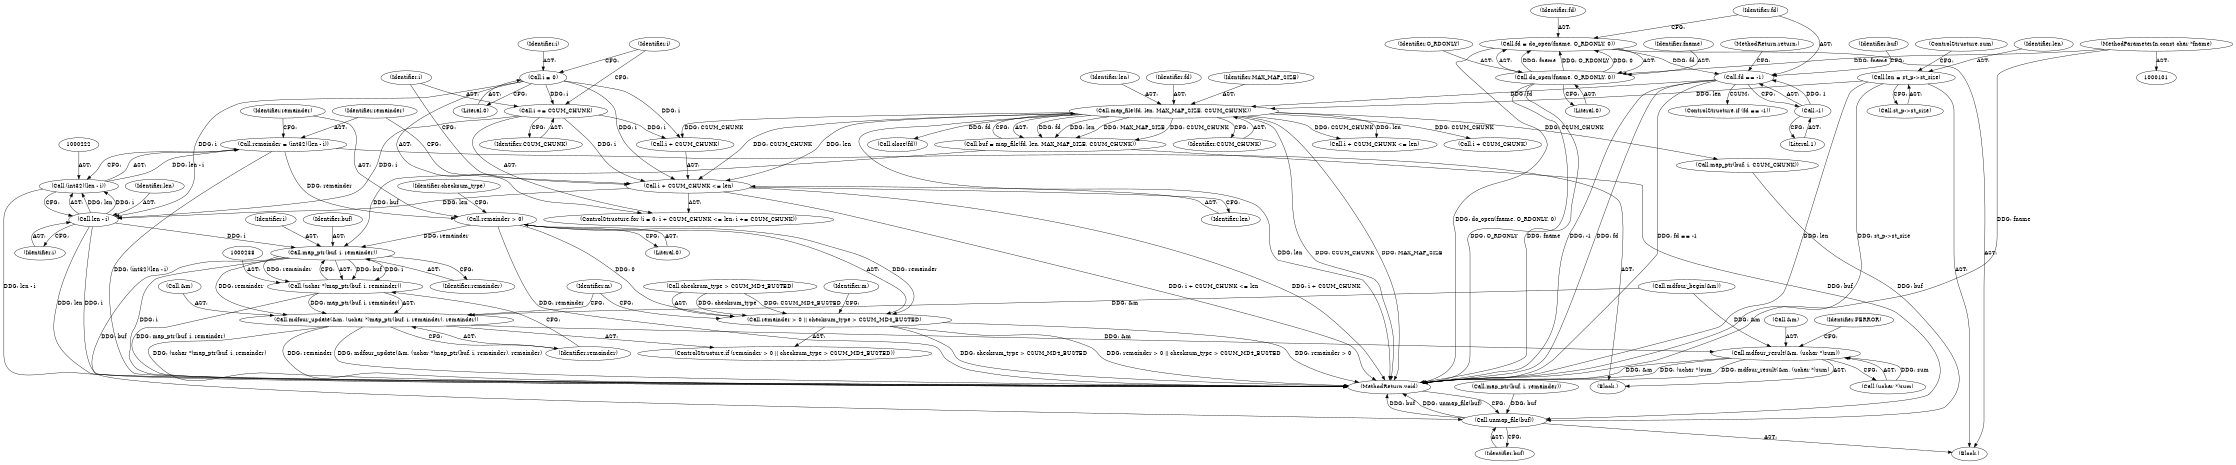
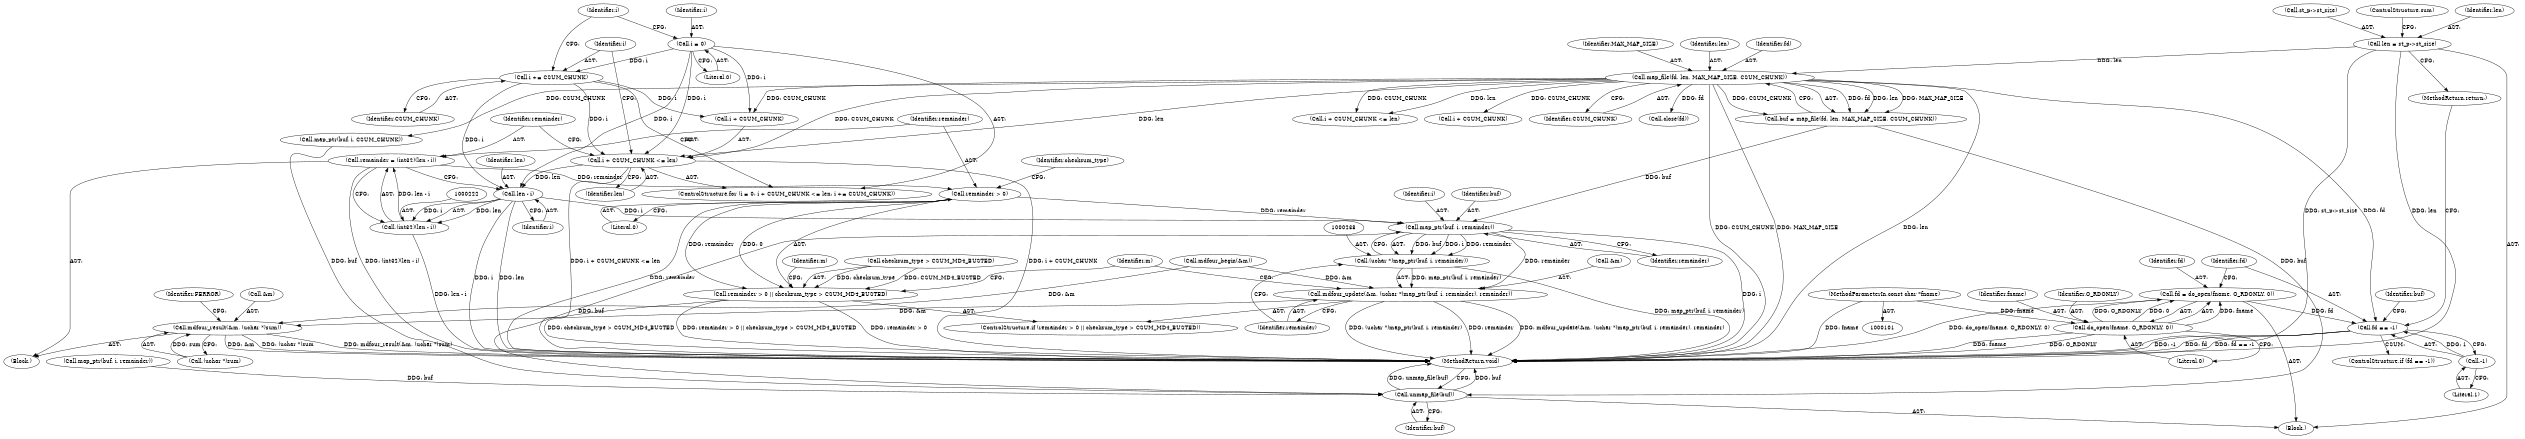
(1893, 92) -> (2427, 70)
(1497, 93) -> (2155, 107)
(47, 207) -> (451, 182)
